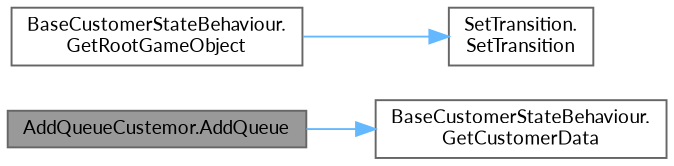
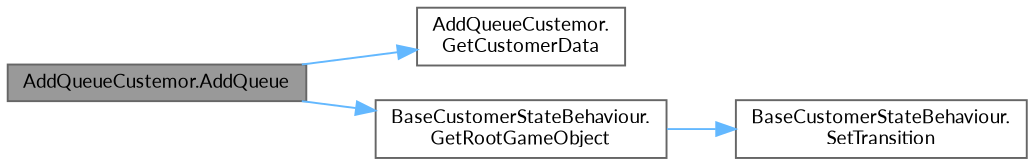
(521, 37) -> (881, 129)
none -> (329, 105)
(521, 129) -> (521, 37)
